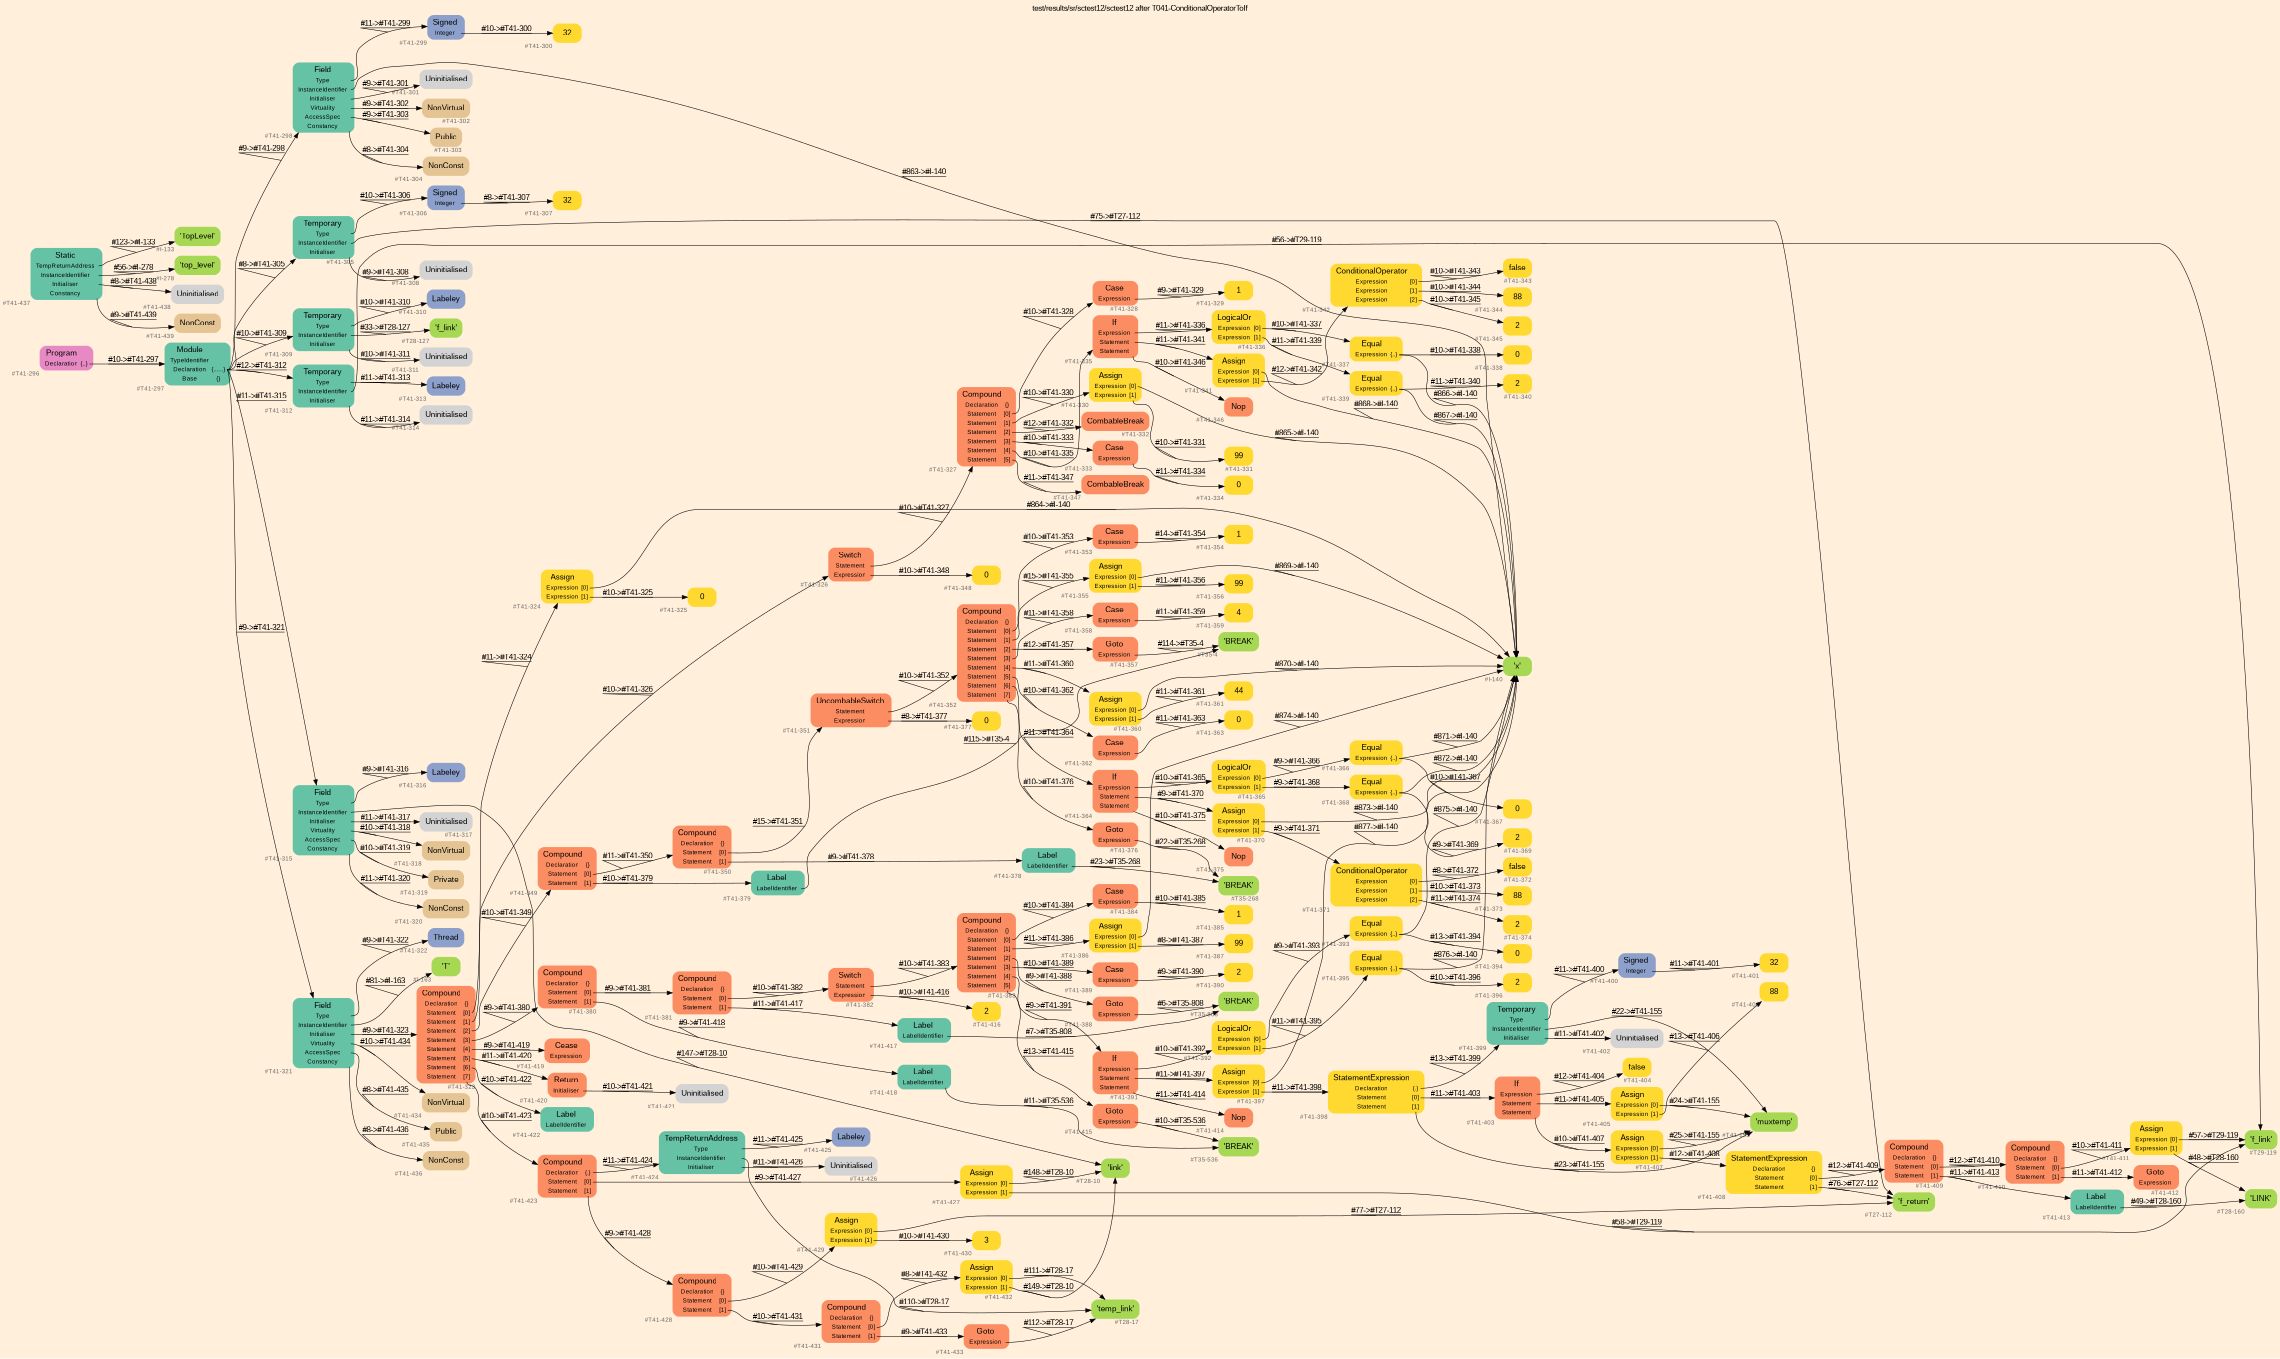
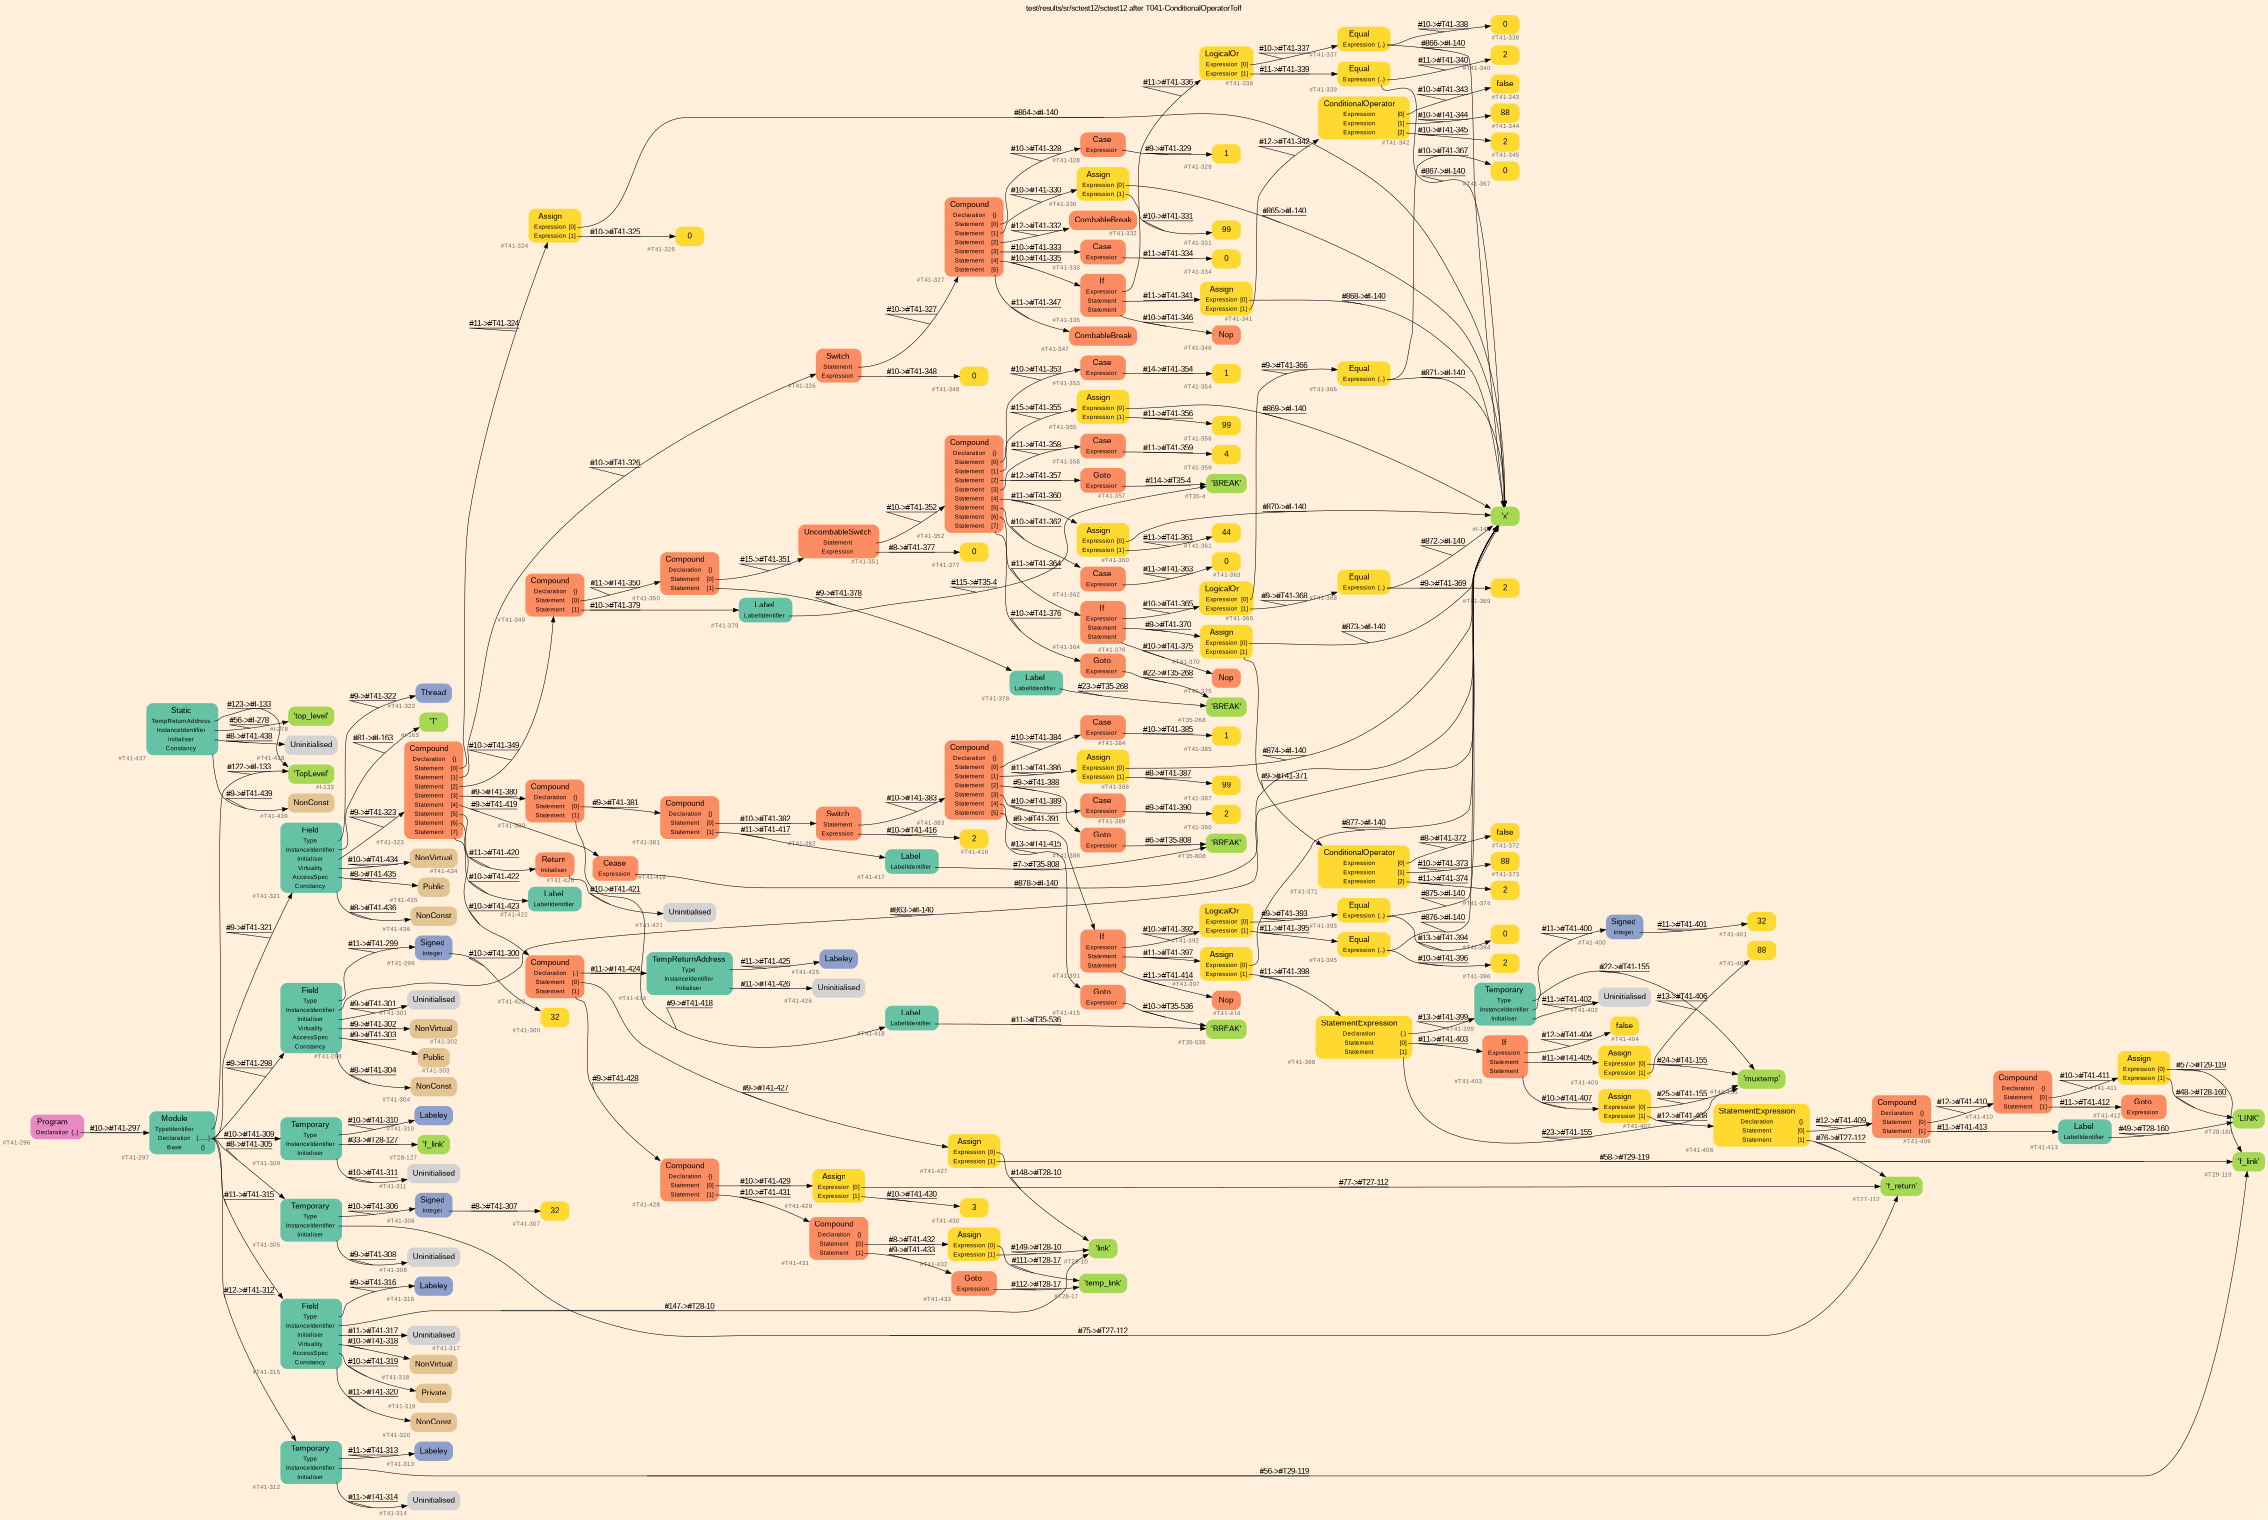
none -> (1187, 882)
none -> (220, 928)
(887, 1291) -> none
